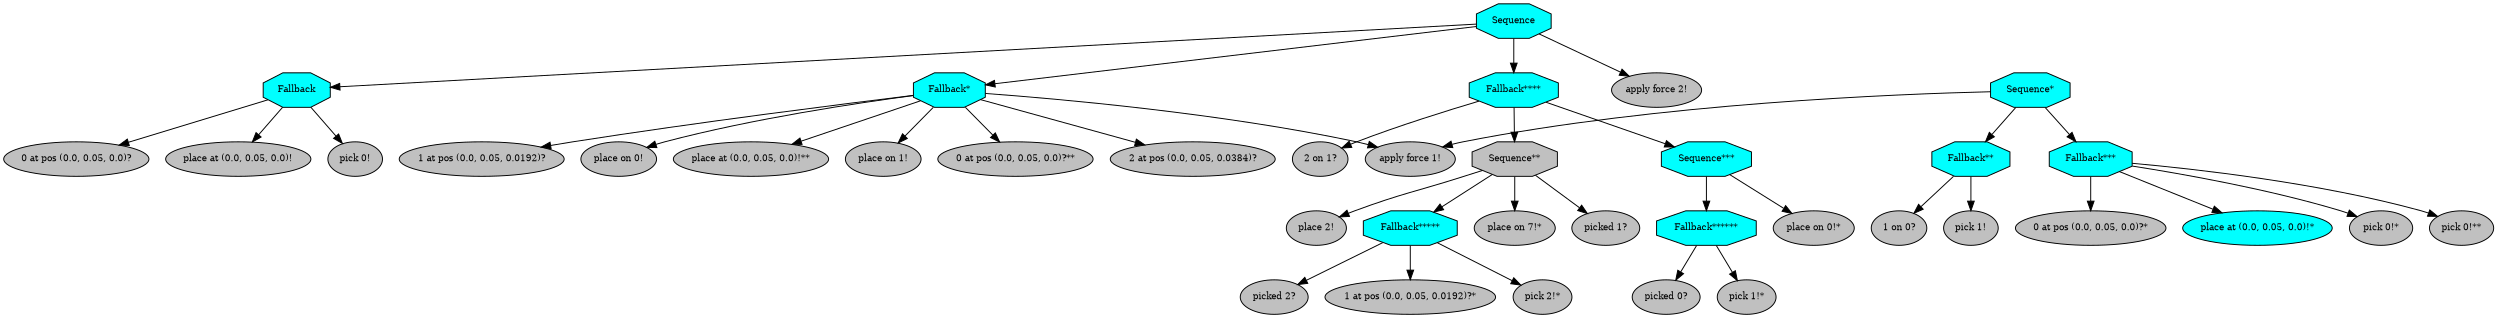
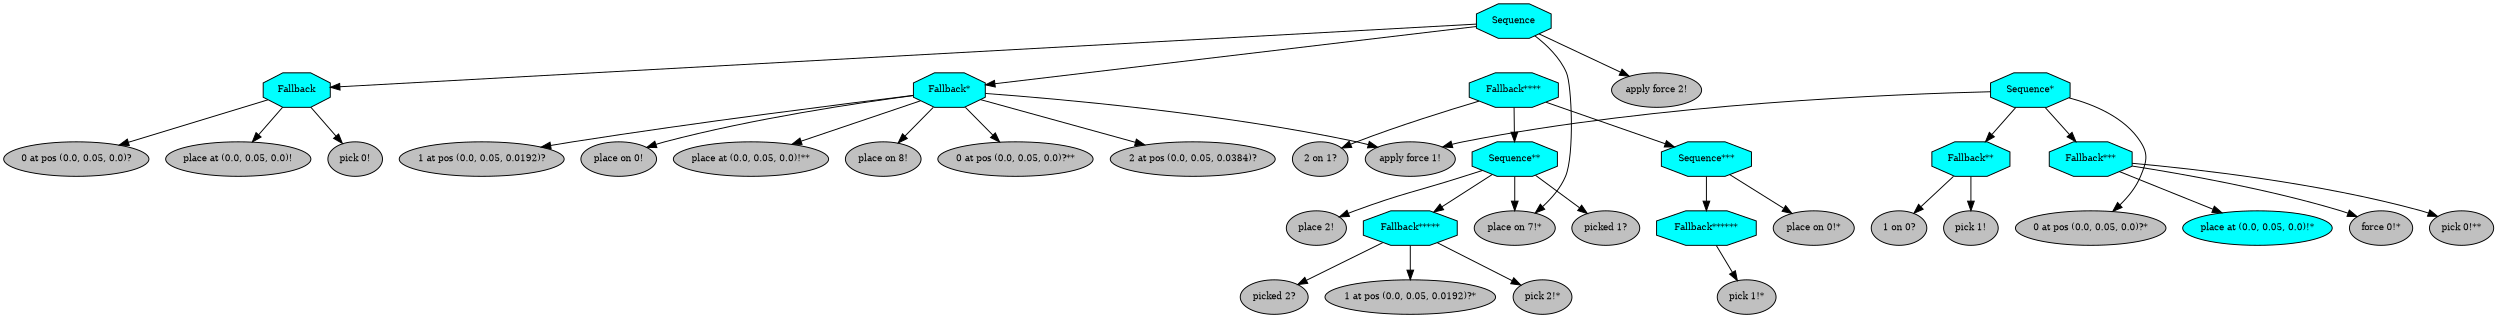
(1514, 51) -> (1571, 105)
(883, 159) -> (883, 159)
(1515, 159) -> (1515, 159)
(2091, 189) -> (2136, 136)
(2381, 228) -> (2381, 228)
(1666, 297) -> none
